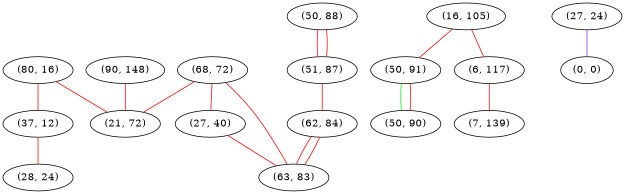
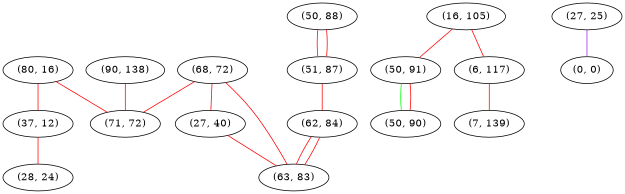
(587, 16) -> (587, 16)
(125, 70) -> (125, 70)
(125, 124) -> (125, 124)
